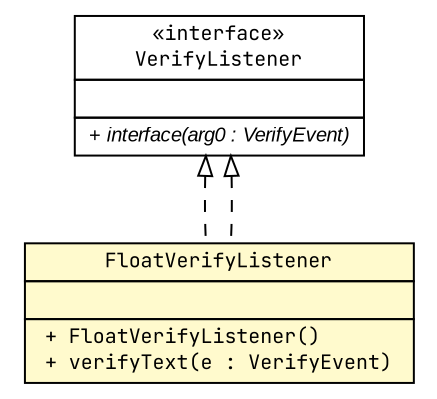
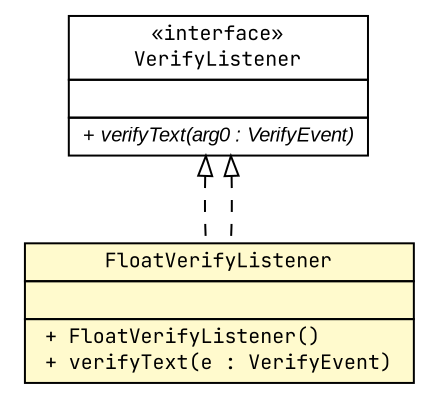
(219, 136) -> (218, 136)
